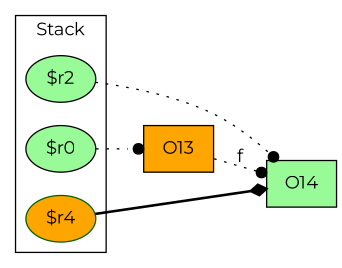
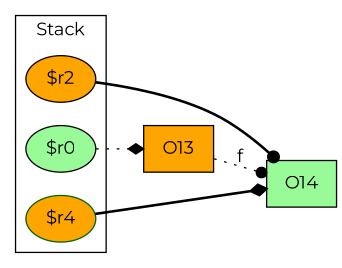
(61, 79) -> (61, 79)
(189, 104) -> (189, 104)
(114, 149) -> (114, 149)
